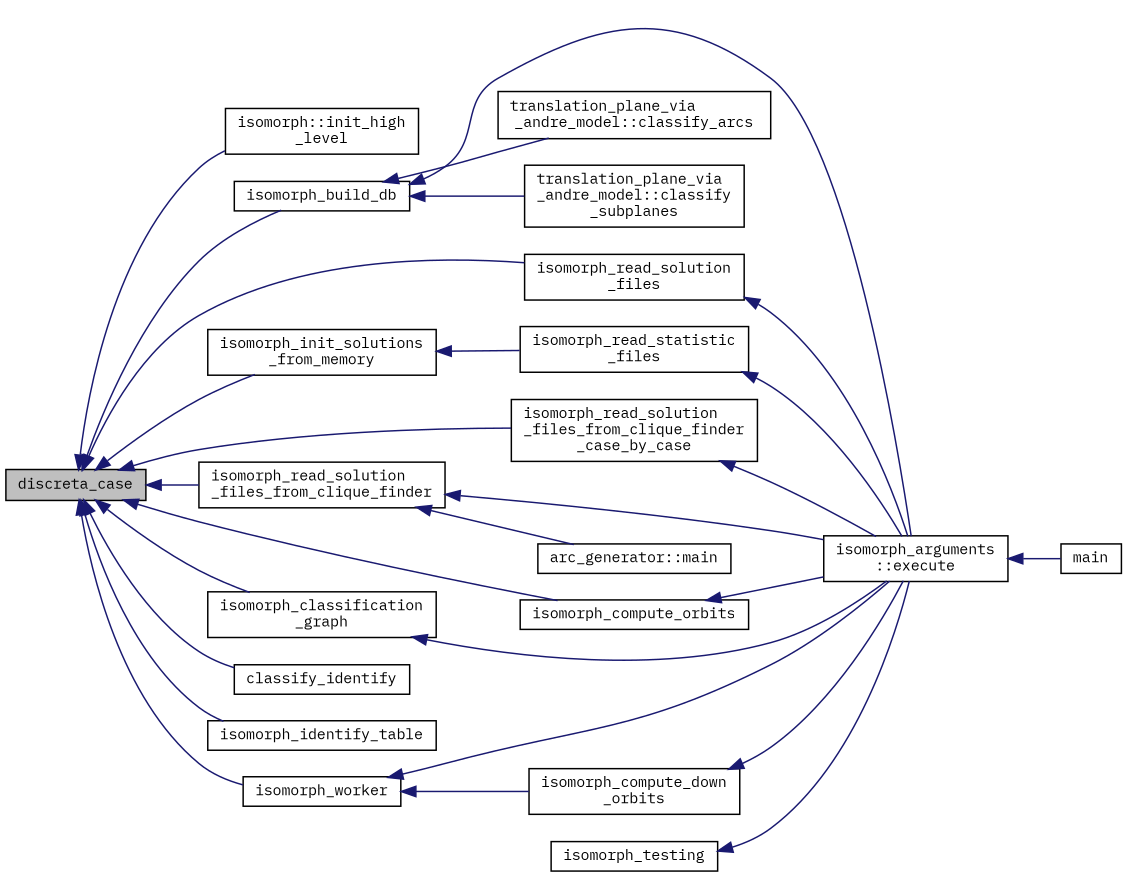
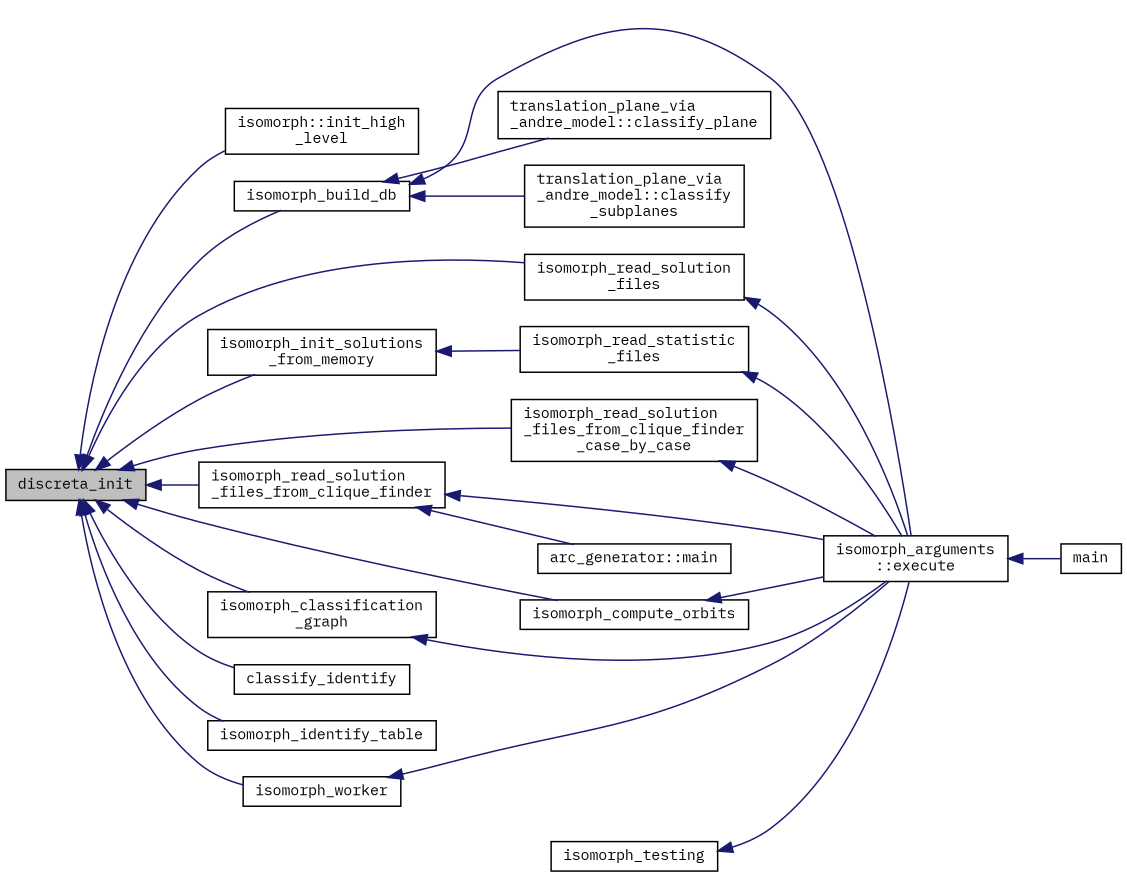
(634, 115) -> (634, 115)
(76, 485) -> (76, 485)
(634, 791) -> none
